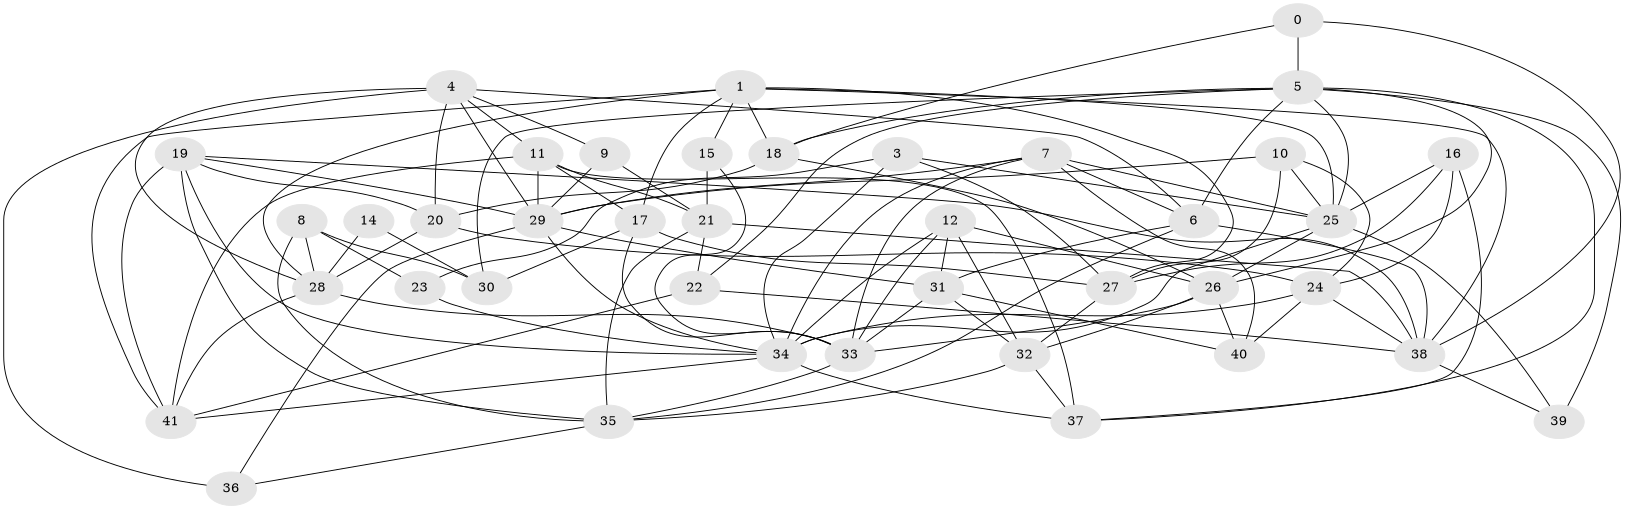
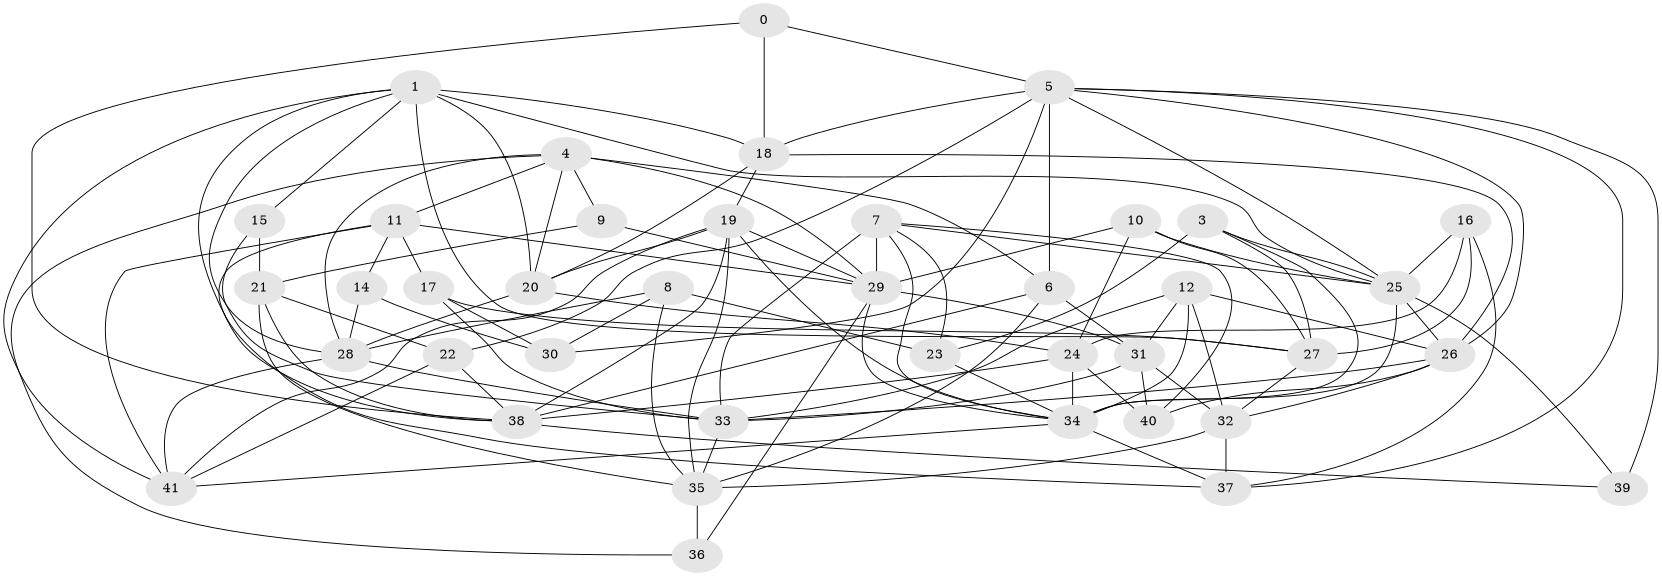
(670, 142) -> (510, 168)
(1102, 179) -> (945, 284)
(616, 186) -> (379, 255)
none -> (746, 188)
